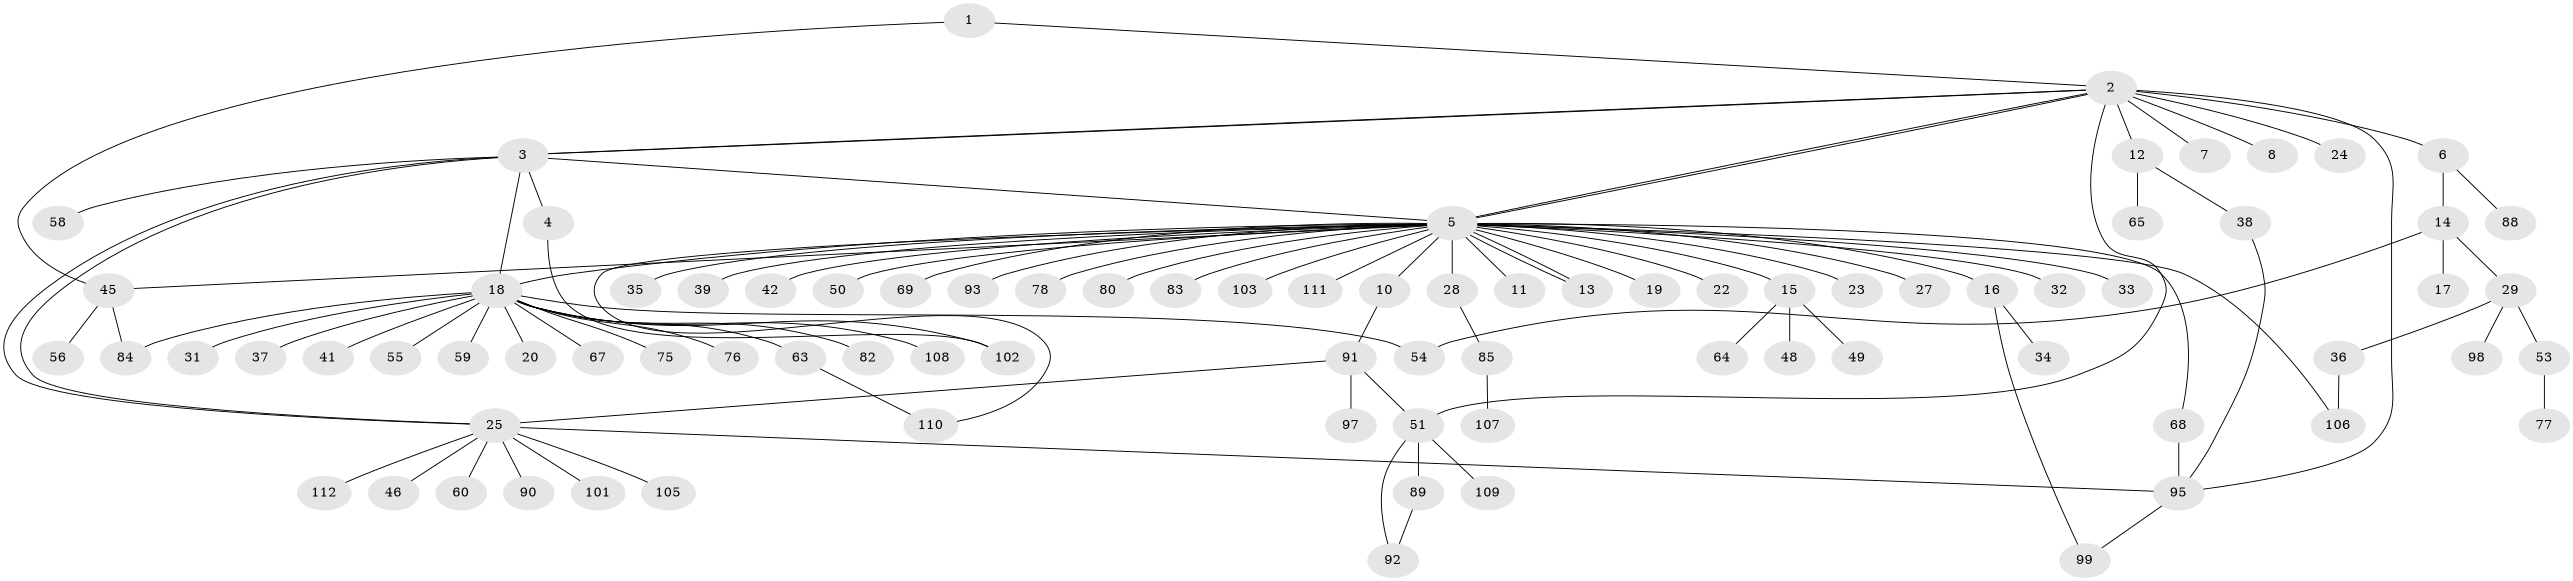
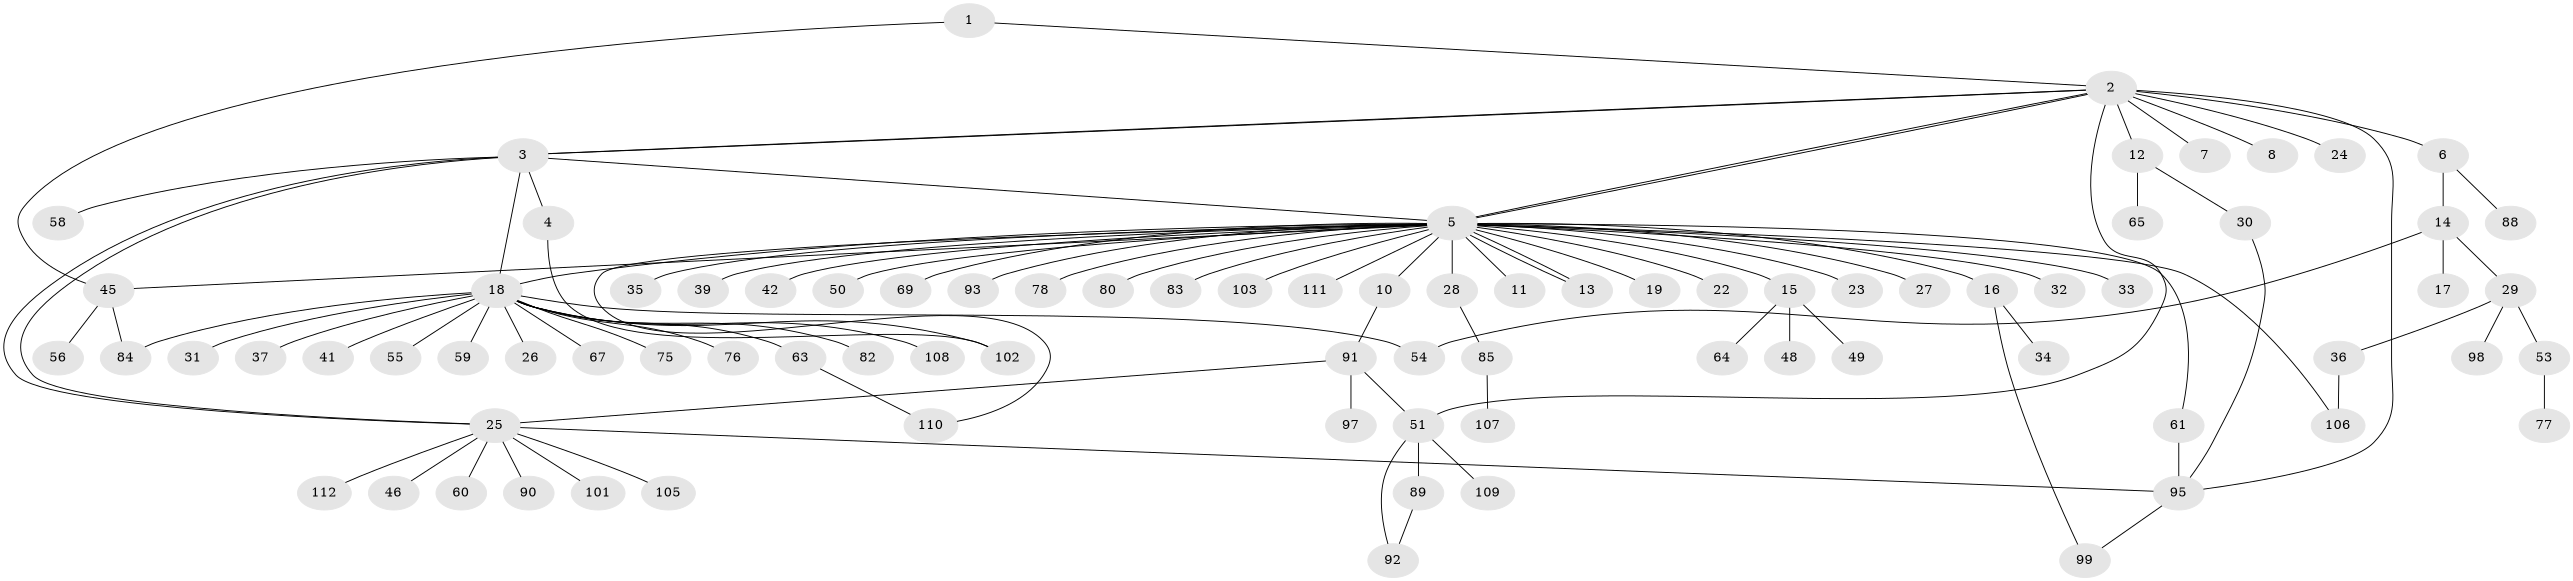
(2245, 223) -> (2245, 223)
(531, 358) -> (531, 358)
(2179, 426) -> (2179, 426)
